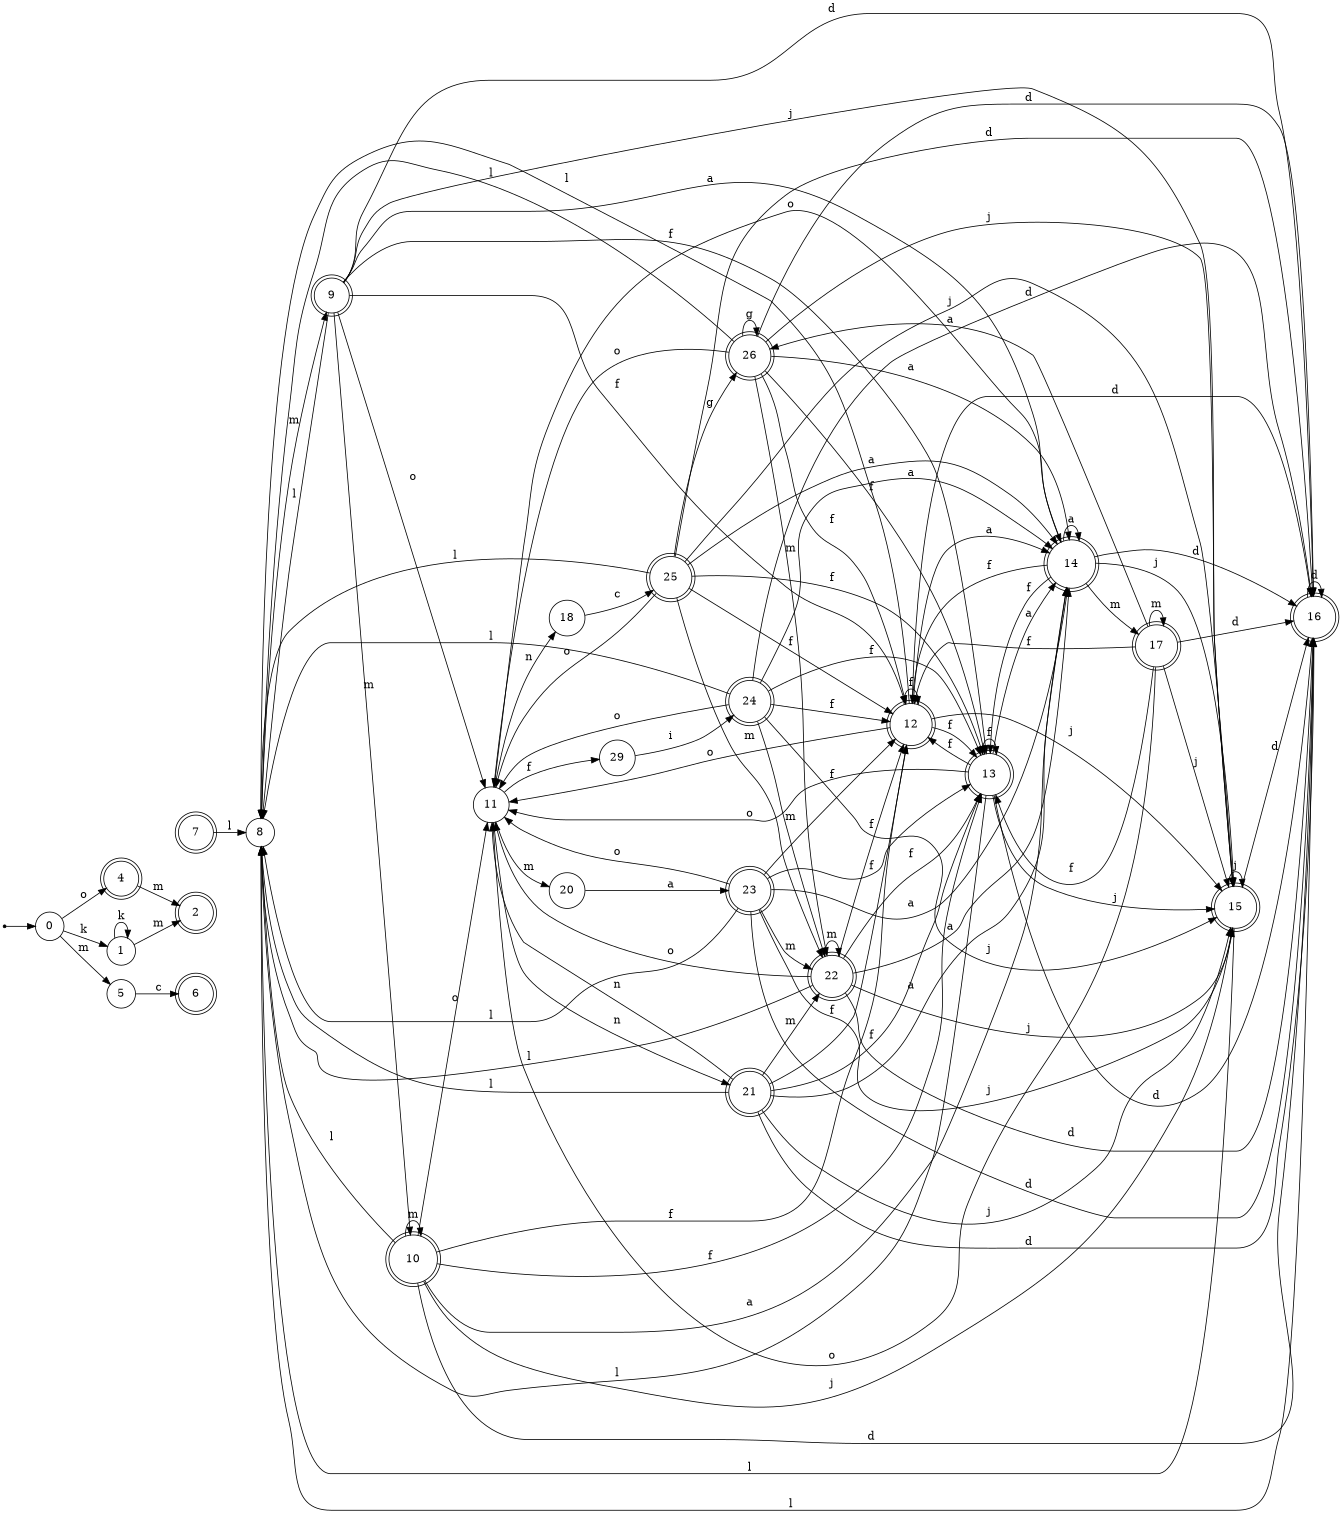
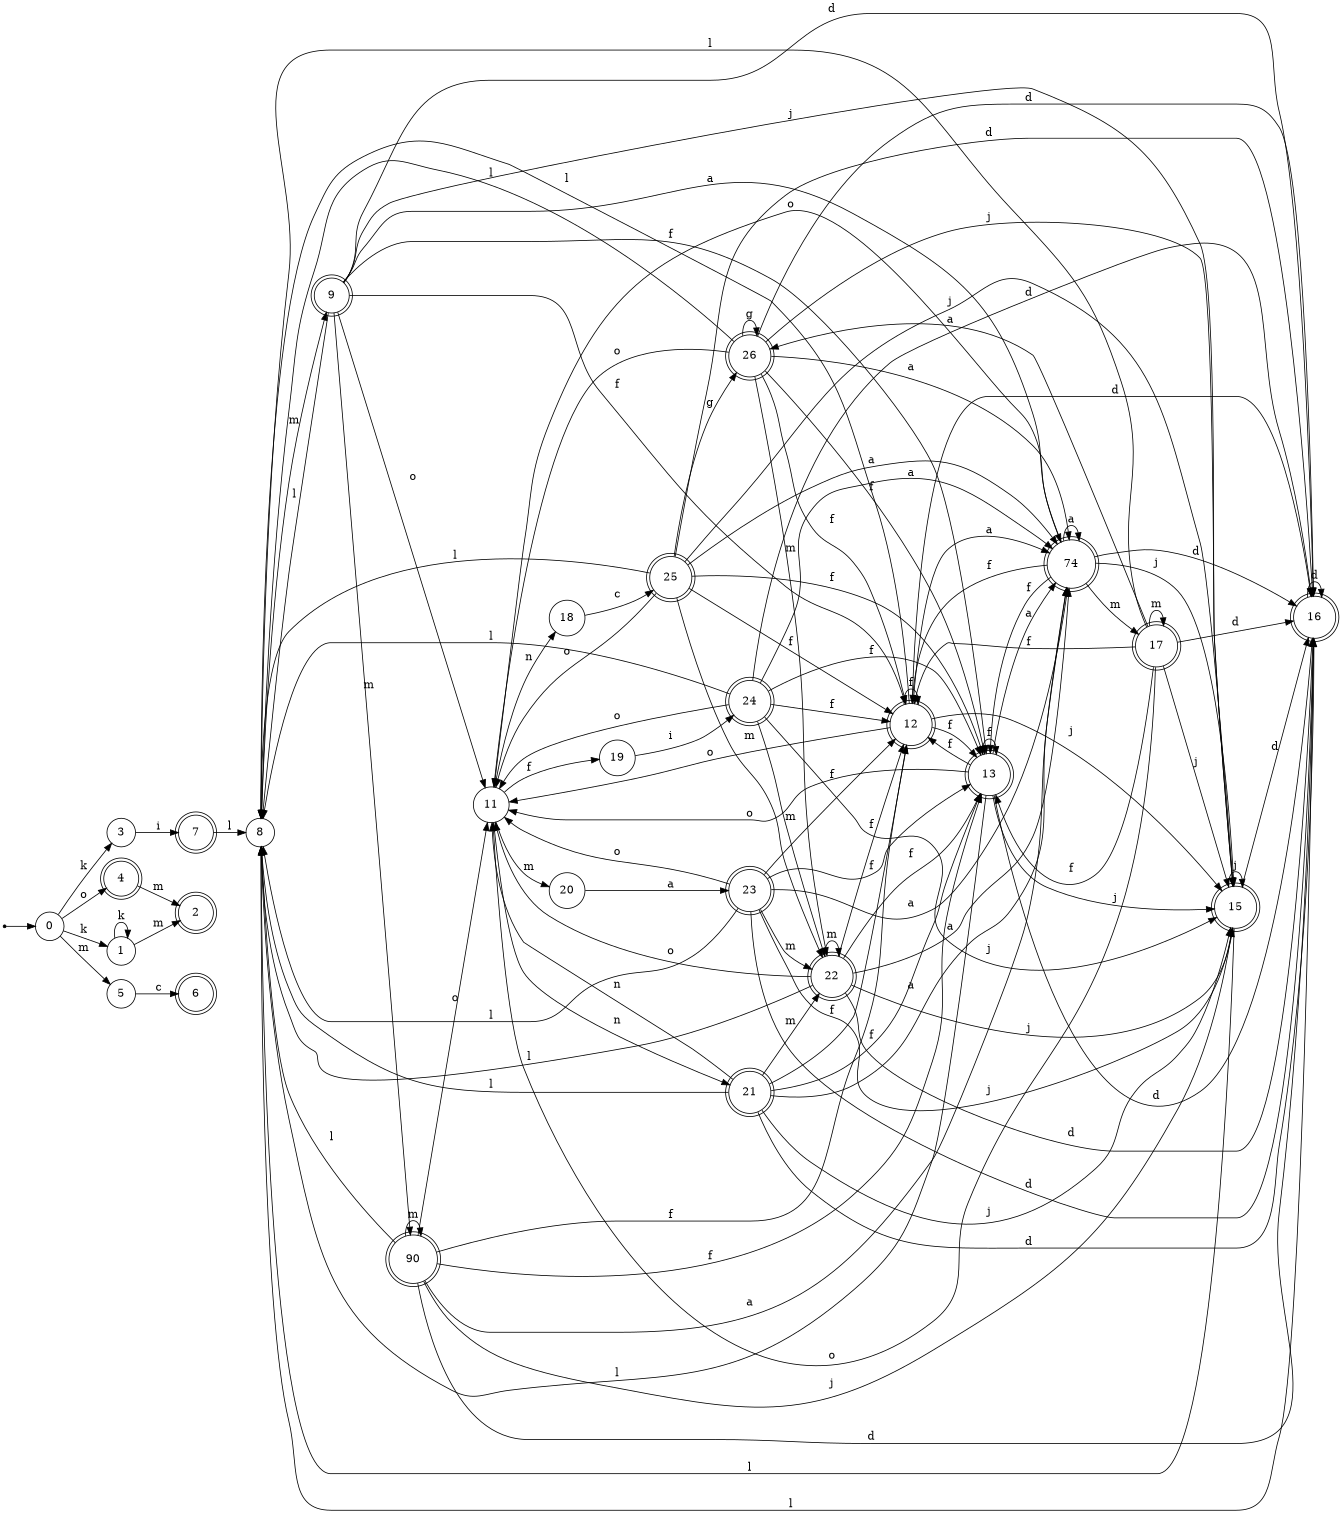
none -> (533, 50)
(1071, 564) -> (1071, 564)
(617, 758) -> (617, 758)
none -> (121, 833)
(413, 1259) -> (413, 1259)
